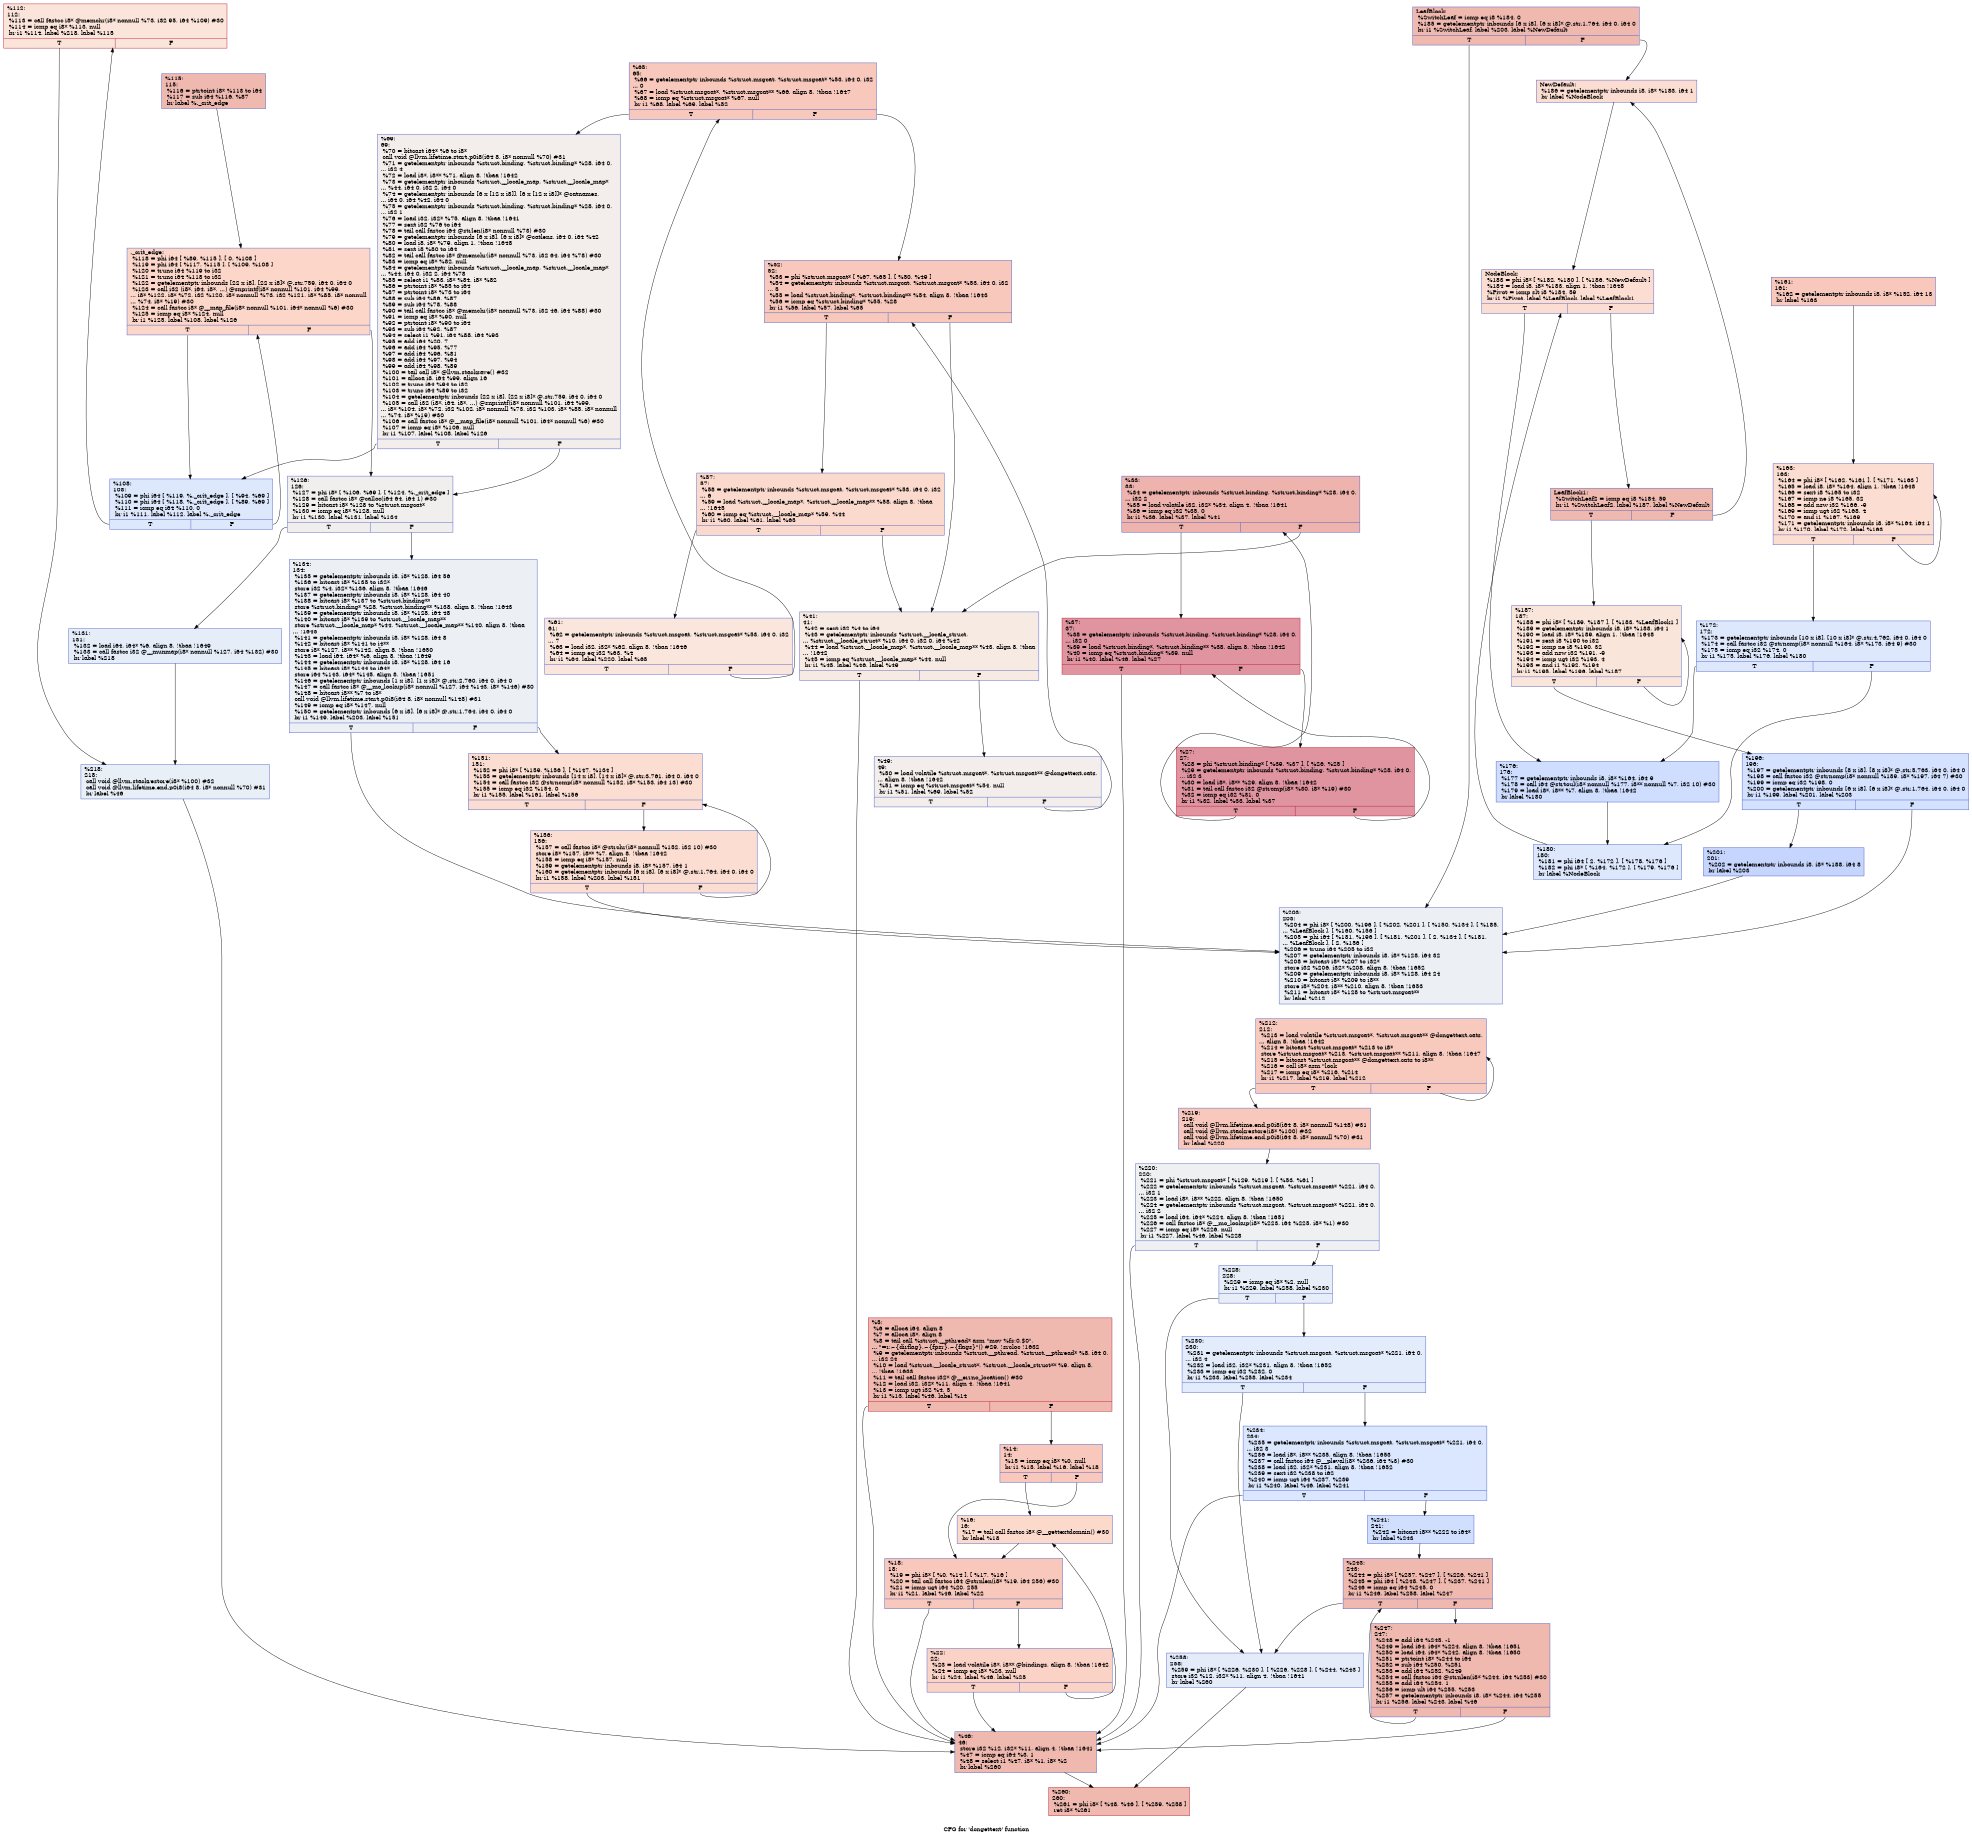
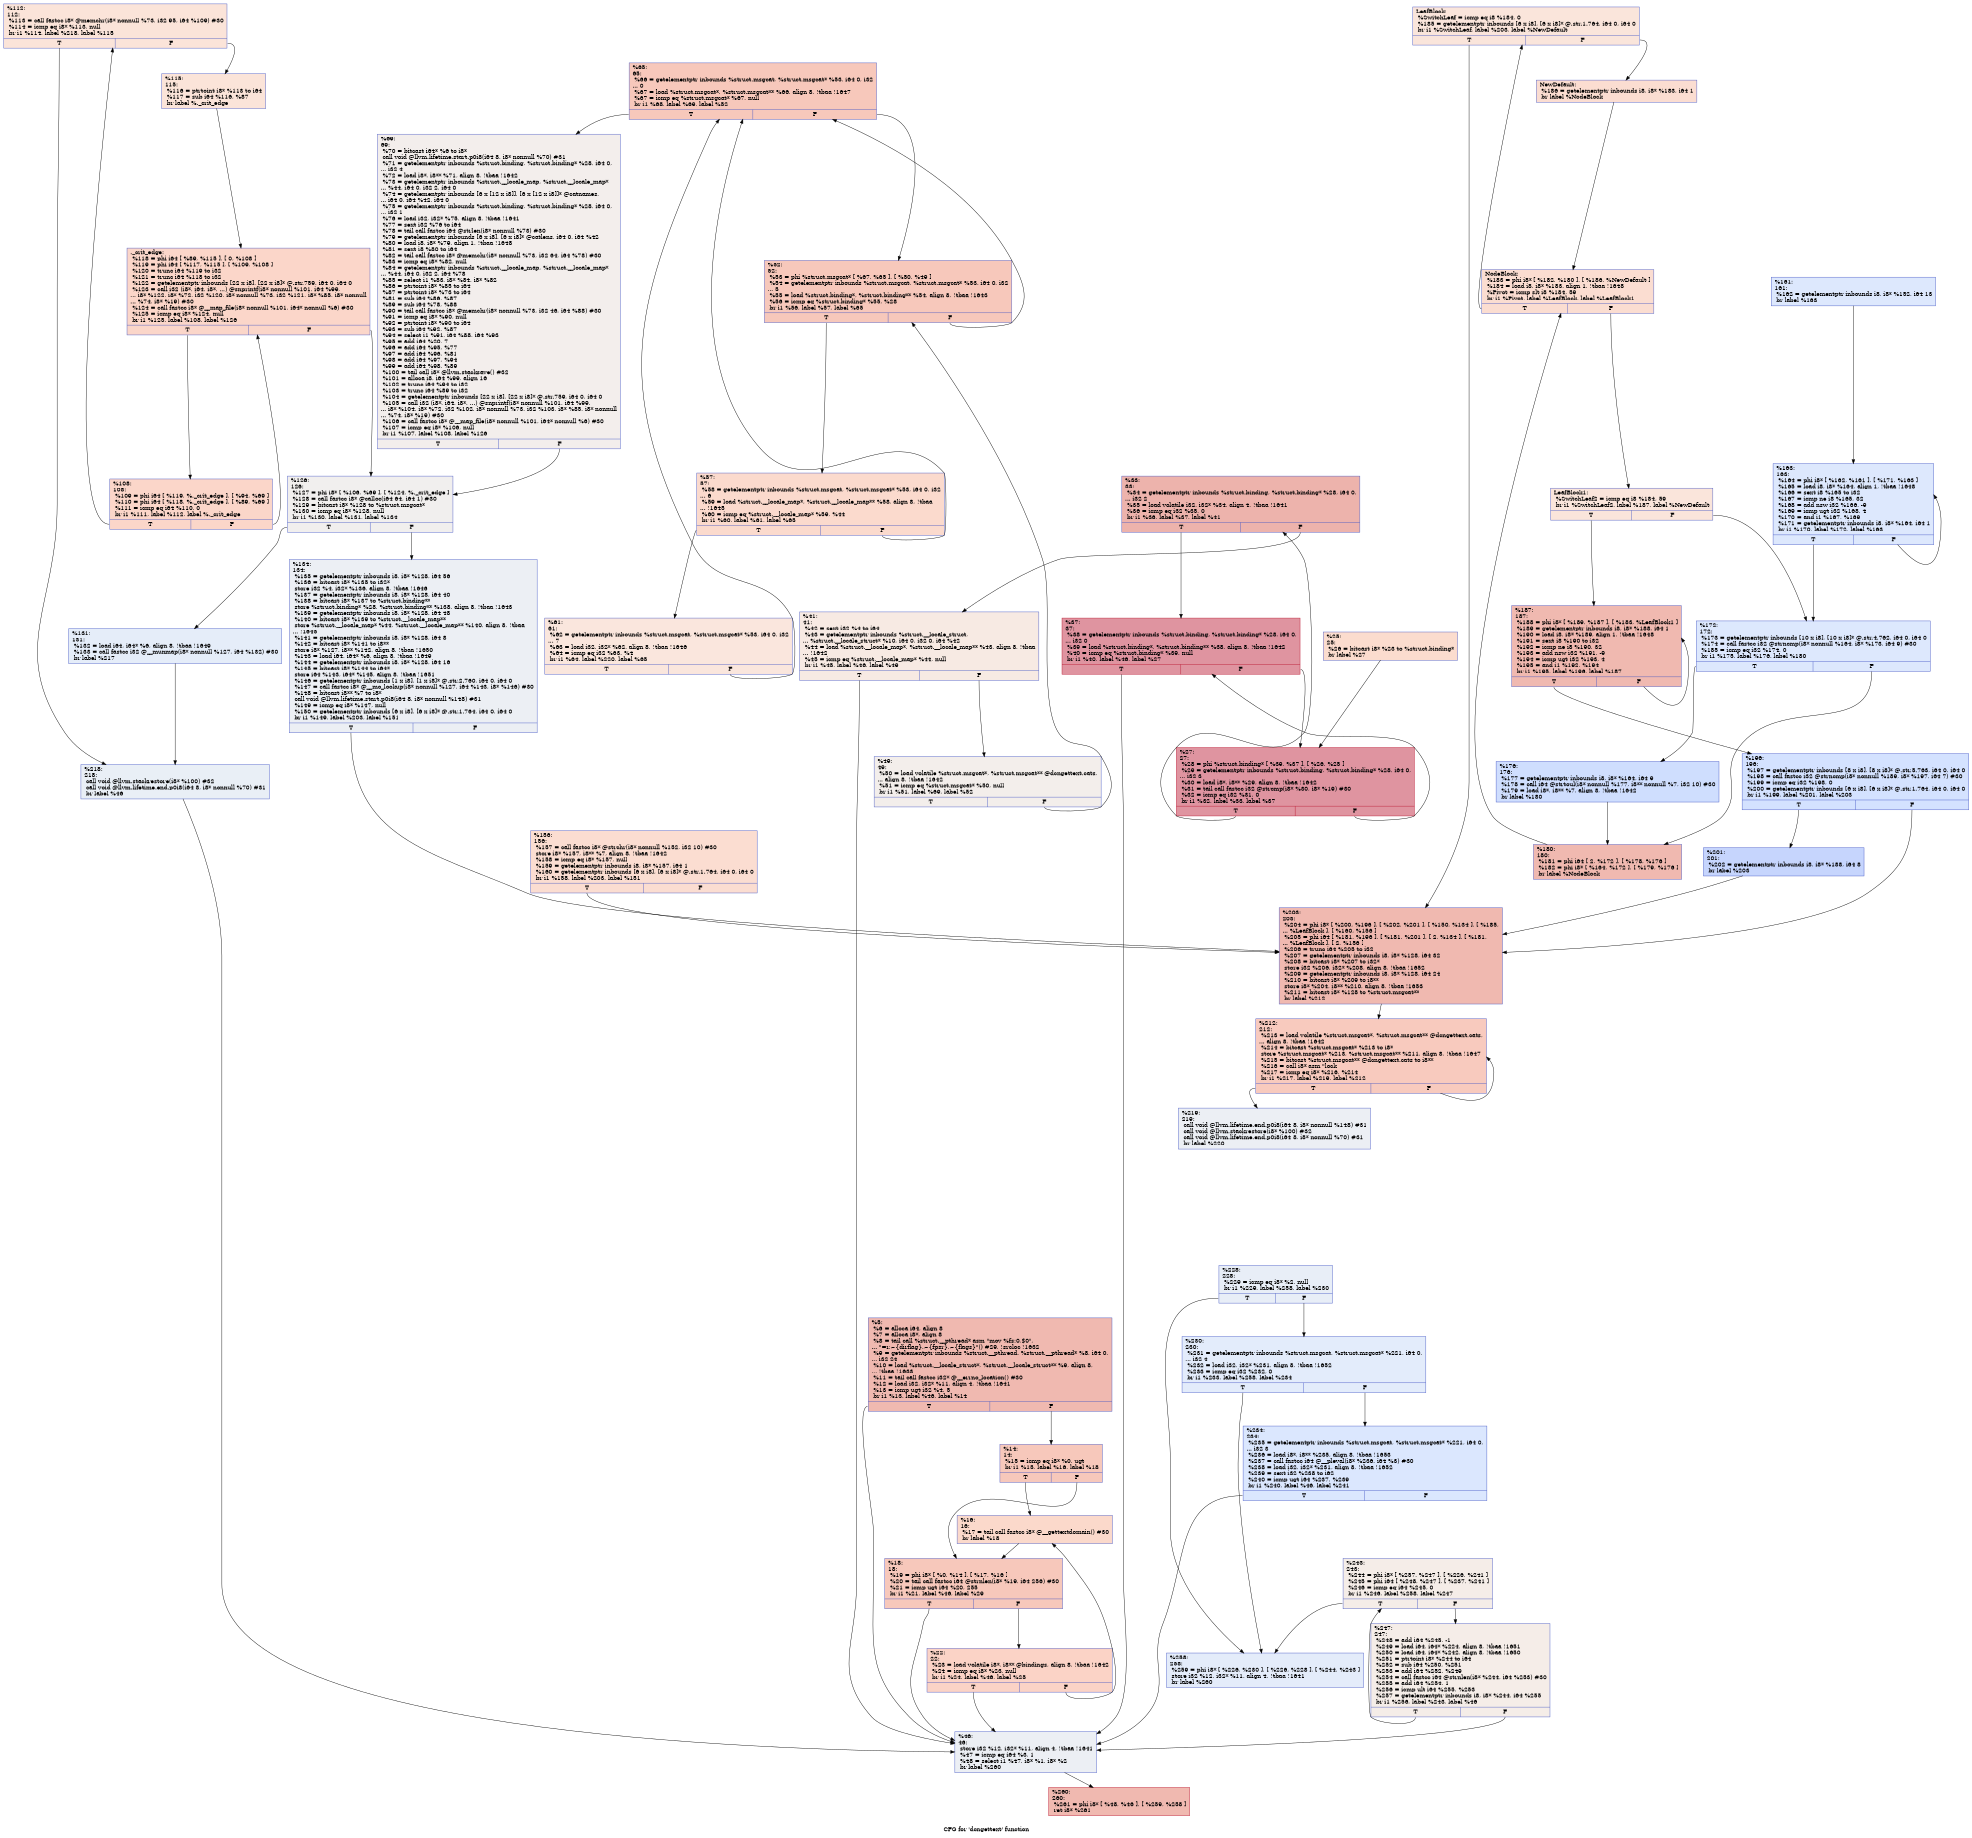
(115, 26) -> (115, 26)
(1526, 26) -> (1526, 26)
none -> (234, 55)
(214, 91) -> (214, 91)
(696, 98) -> (696, 98)
(1853, 292) -> (1853, 292)
(419, 299) -> (419, 299)
(1720, 309) -> (1774, 552)
(312, 460) -> none
(955, 467) -> (984, 221)
(191, 504) -> (191, 504)
(1632, 504) -> (1632, 504)
(1853, 504) -> (1853, 504)
(1496, 544) -> (1496, 178)
(888, 573) -> (756, 442)
(341, 644) -> (341, 644)
none -> (1390, 646)
(1596, 646) -> (1596, 646)
(1743, 650) -> (1743, 650)
(93, 658) -> (93, 658)
(585, 782) -> none
(941, 786) -> (941, 786)
(1608, 862) -> (1608, 862)
(1391, 956) -> (1391, 956)
none -> (1380, 1009)
(1274, 1129) -> (1274, 1129)
(1257, 1207) -> none
(990, 1365) -> (990, 1365)
(1045, 1461) -> (1044, 1461)
(1421, 1529) -> none
(1418, 1584) -> (1418, 1584)
(936, 1594) -> (936, 1594)
(1460, 1670) -> (1460, 1670)
(1192, 1736) -> none
(1026, 1752) -> (1026, 1752)
